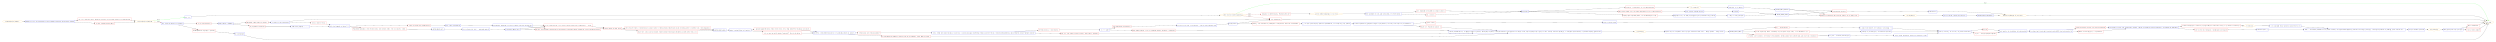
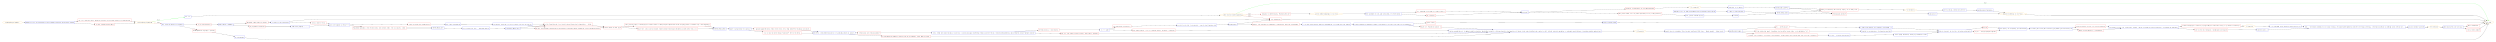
(1640, 16) -> none
